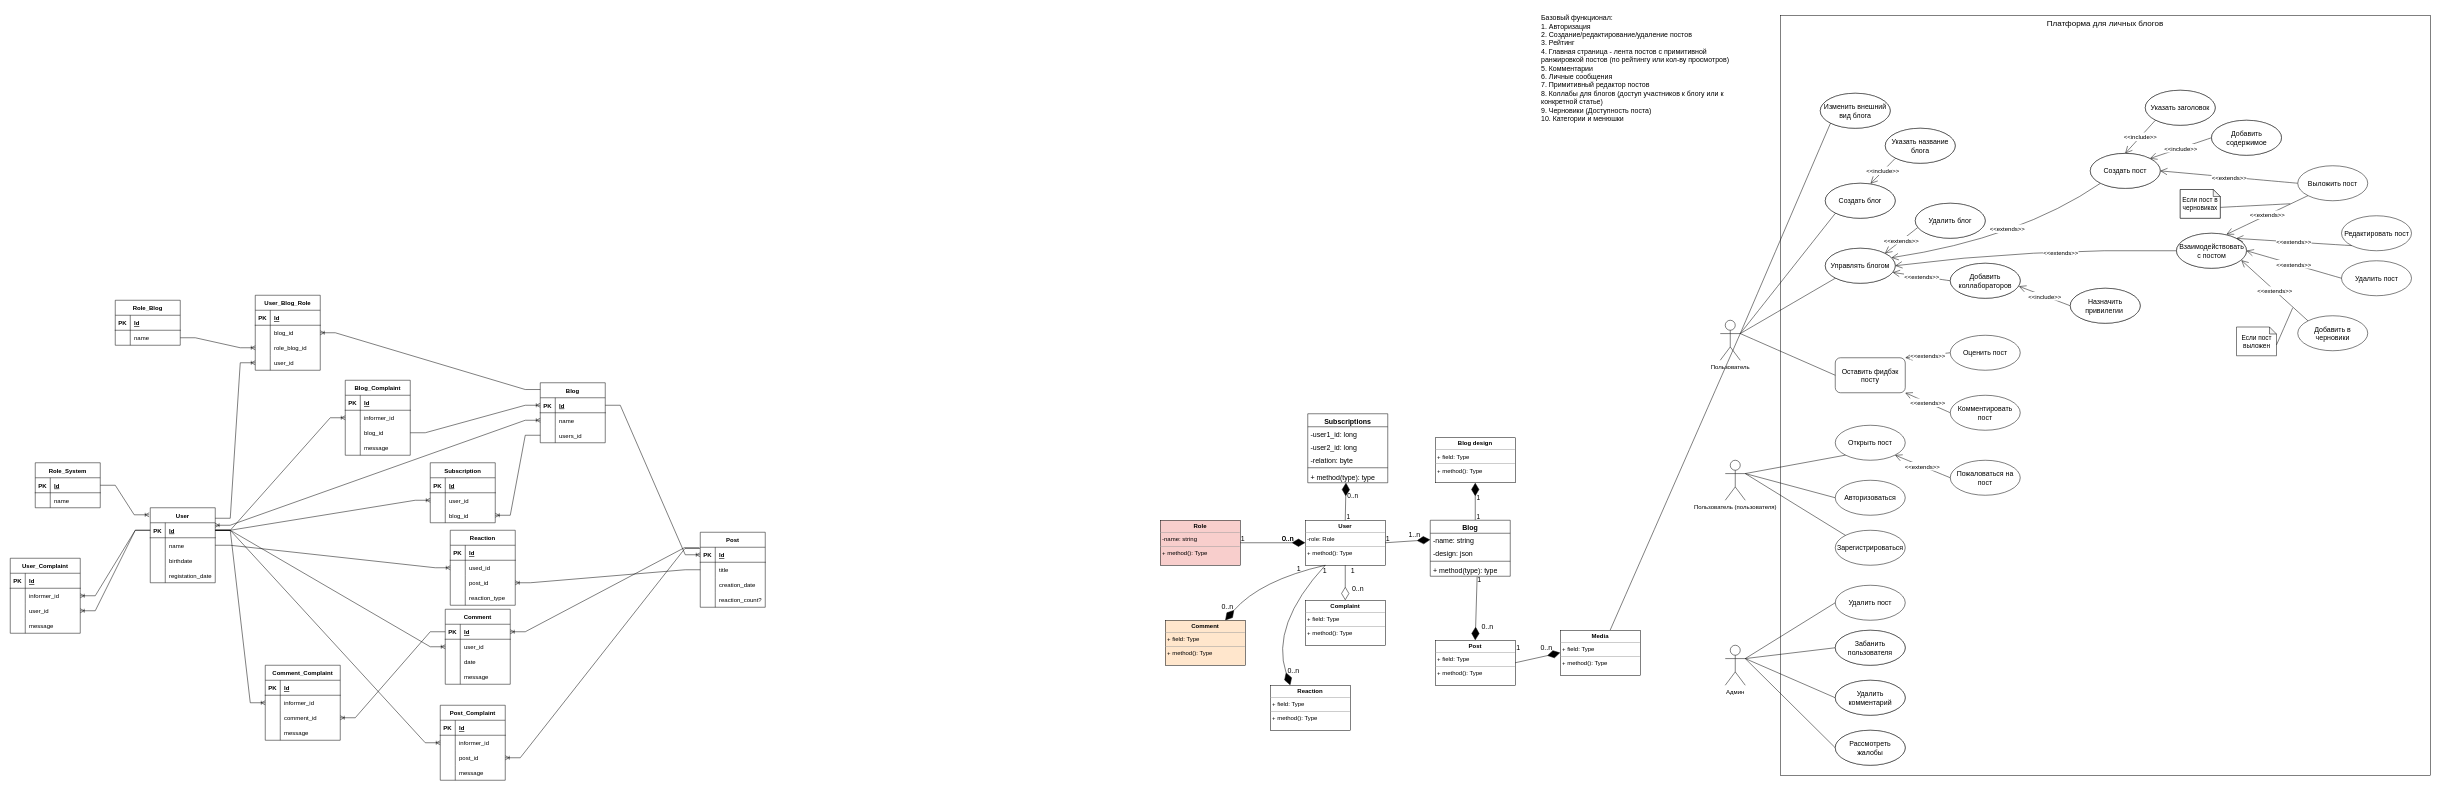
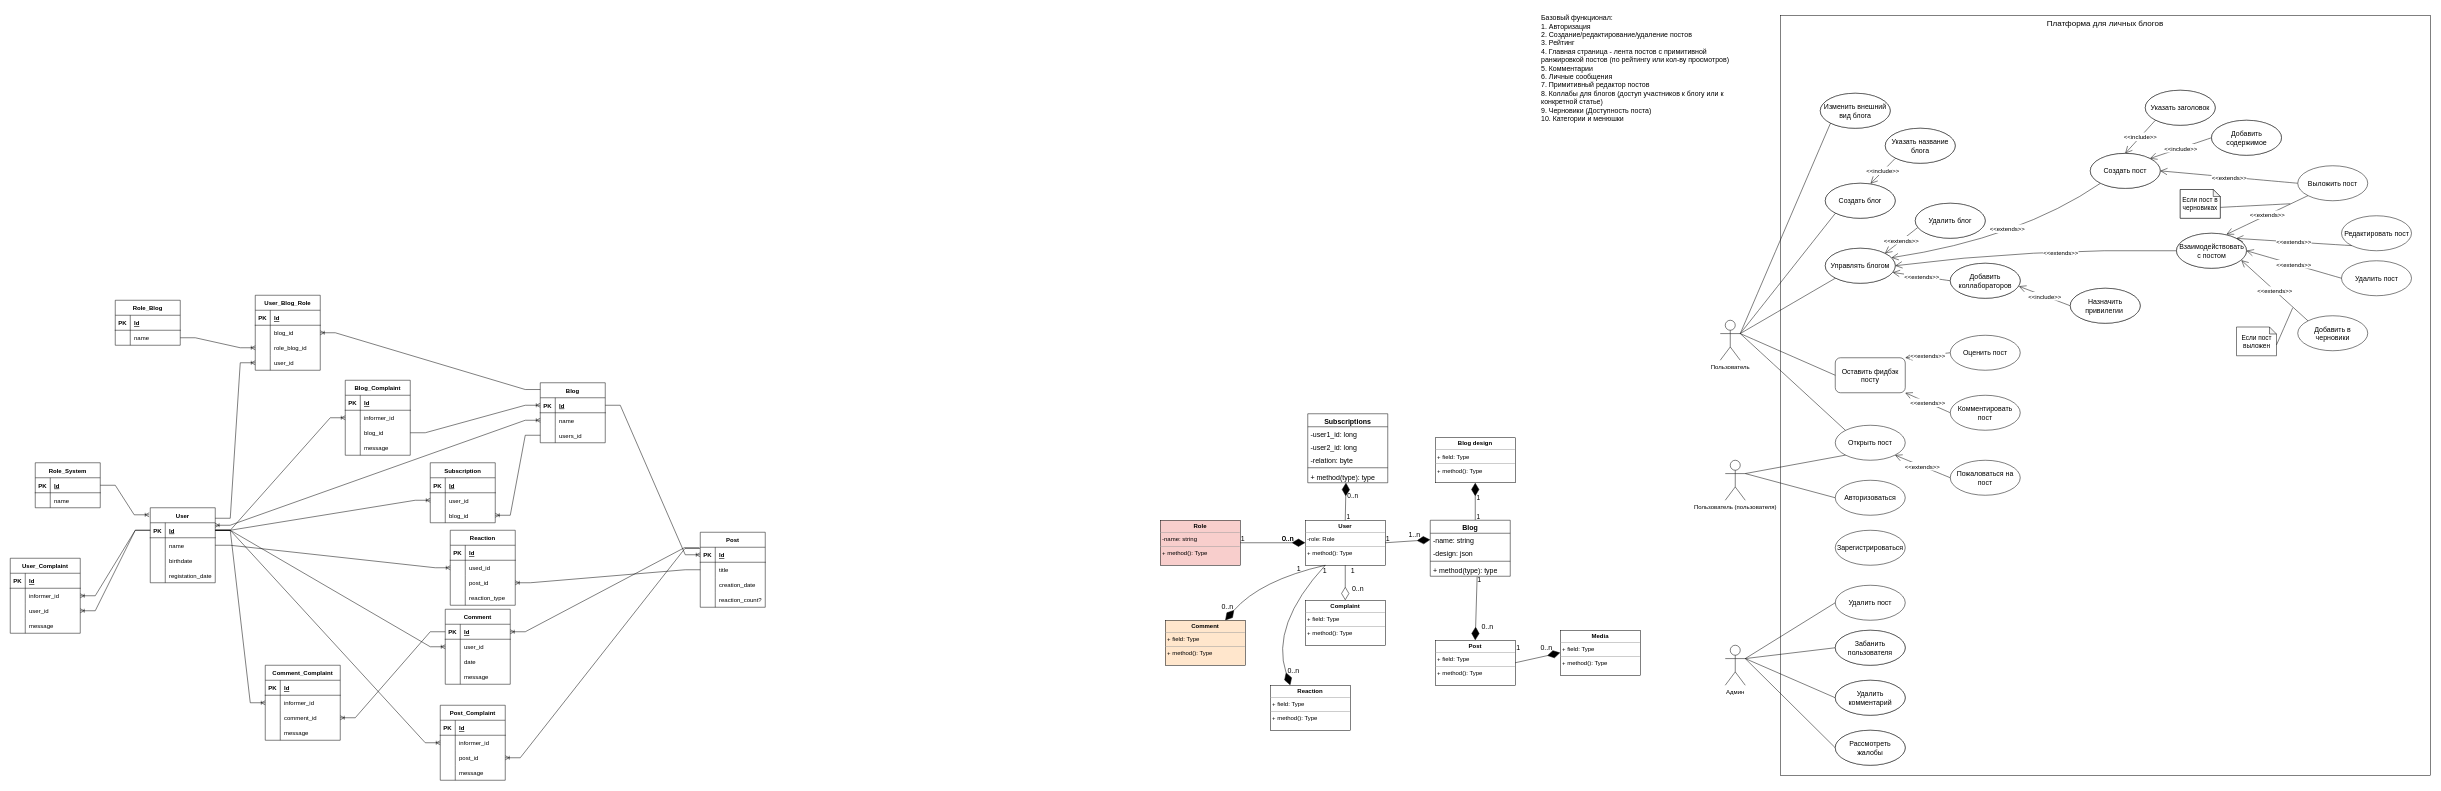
(1674, 485) -> (1794, 383)
(1797, 505) -> none
